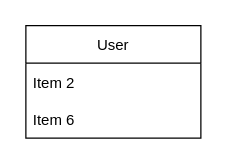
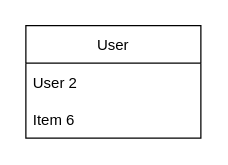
(56, 83) -> (56, 83)
